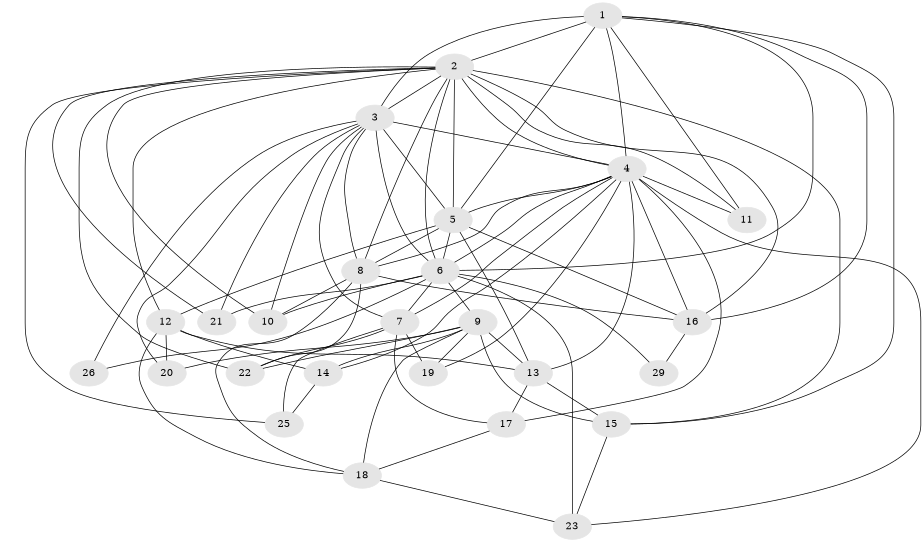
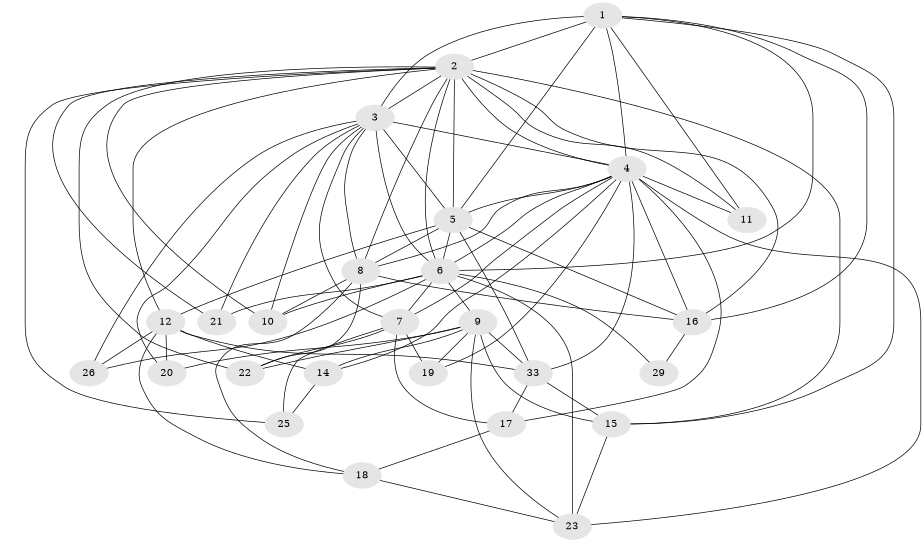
none -> (127, 348)
(533, 373) -> (533, 373)
(390, 378) -> (483, 441)
